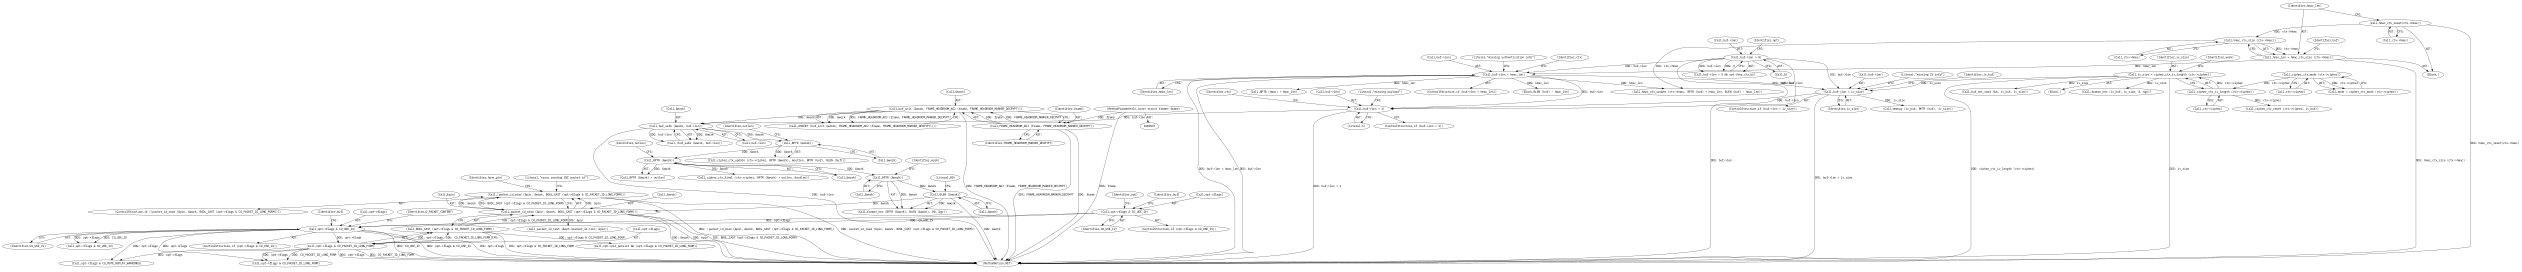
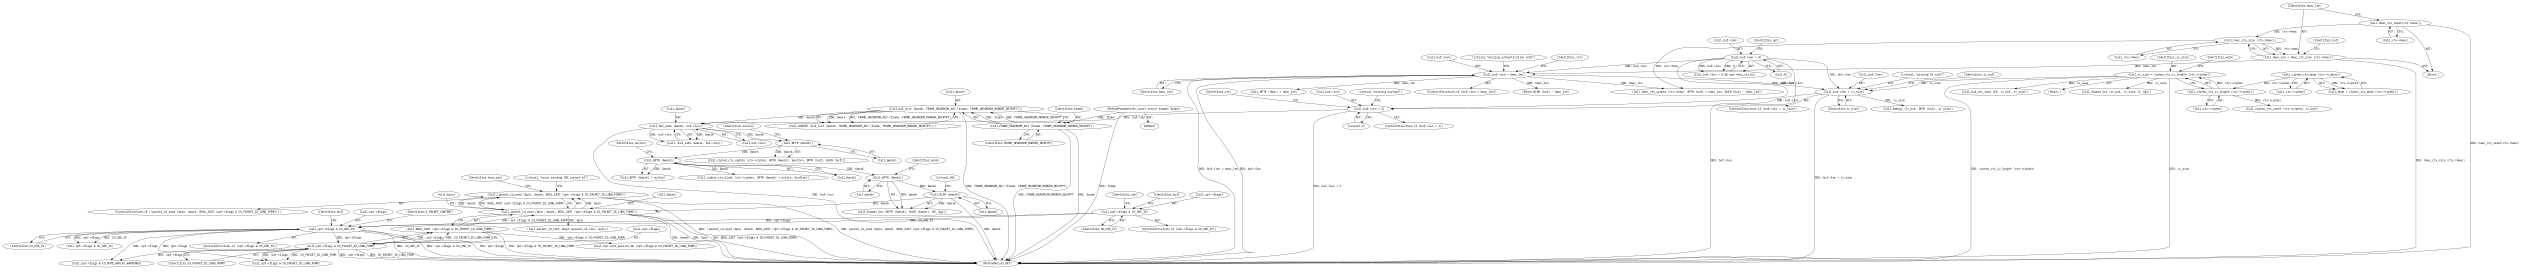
(1516, 103) -> none
none -> (197, 263)
